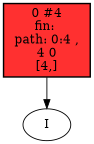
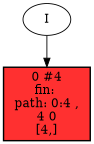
(47, 88) -> (47, 47)
